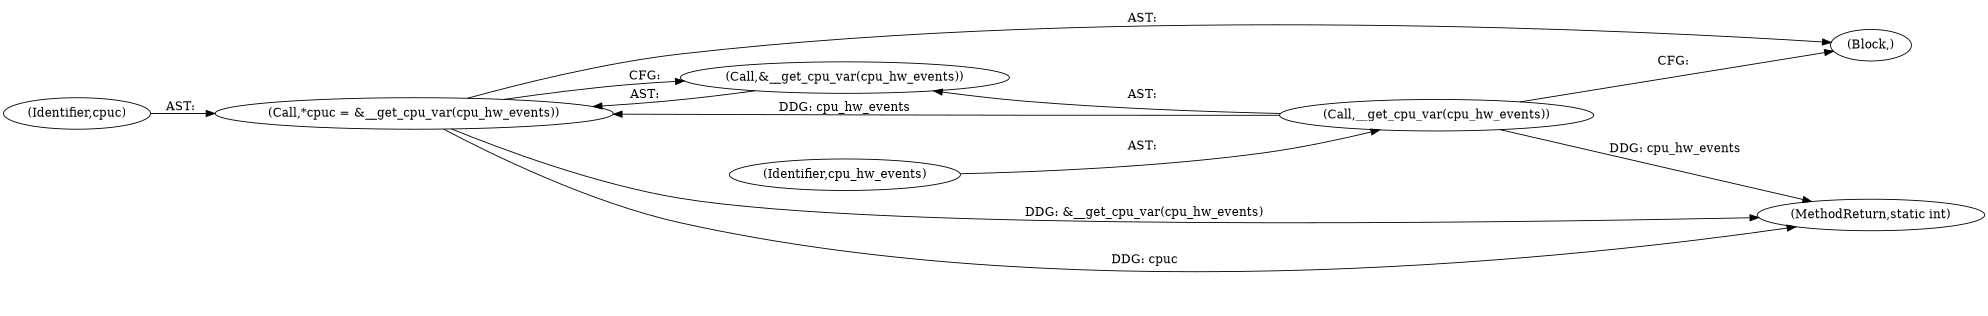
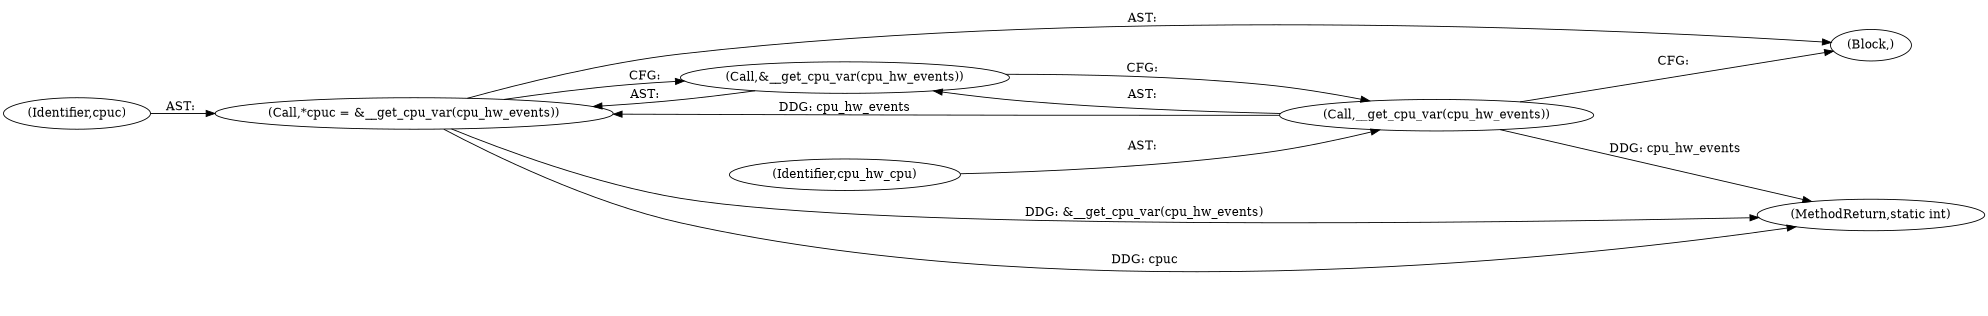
none -> (1184, 79)
(845, 175) -> (845, 175)
